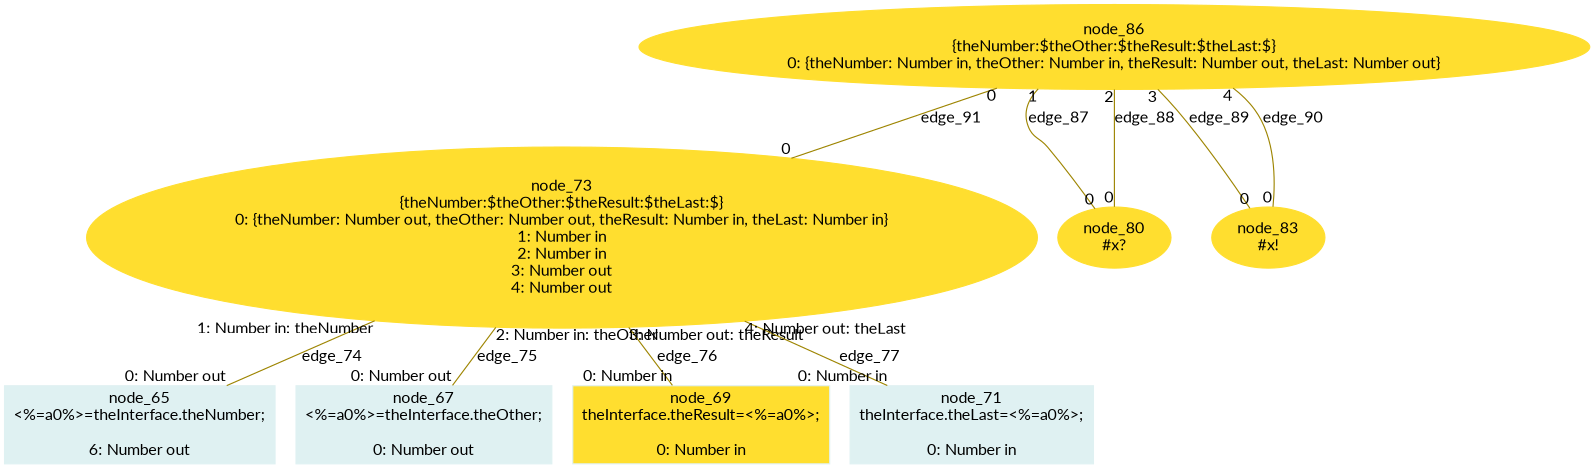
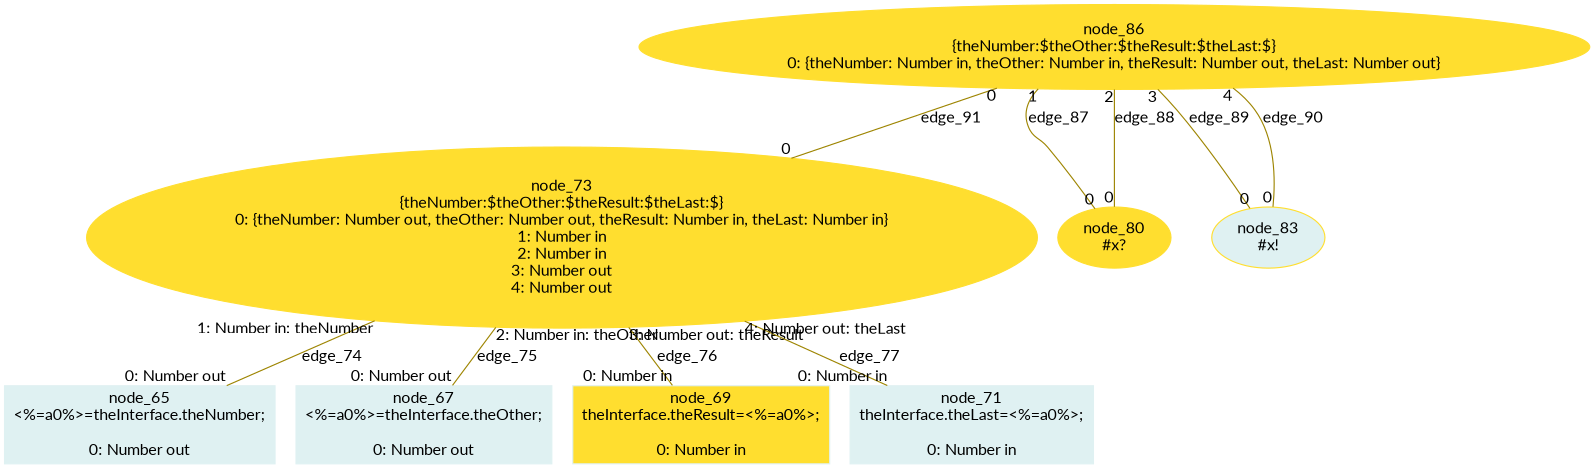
(1268, 238) -> (1268, 238)
(140, 425) -> (140, 425)
